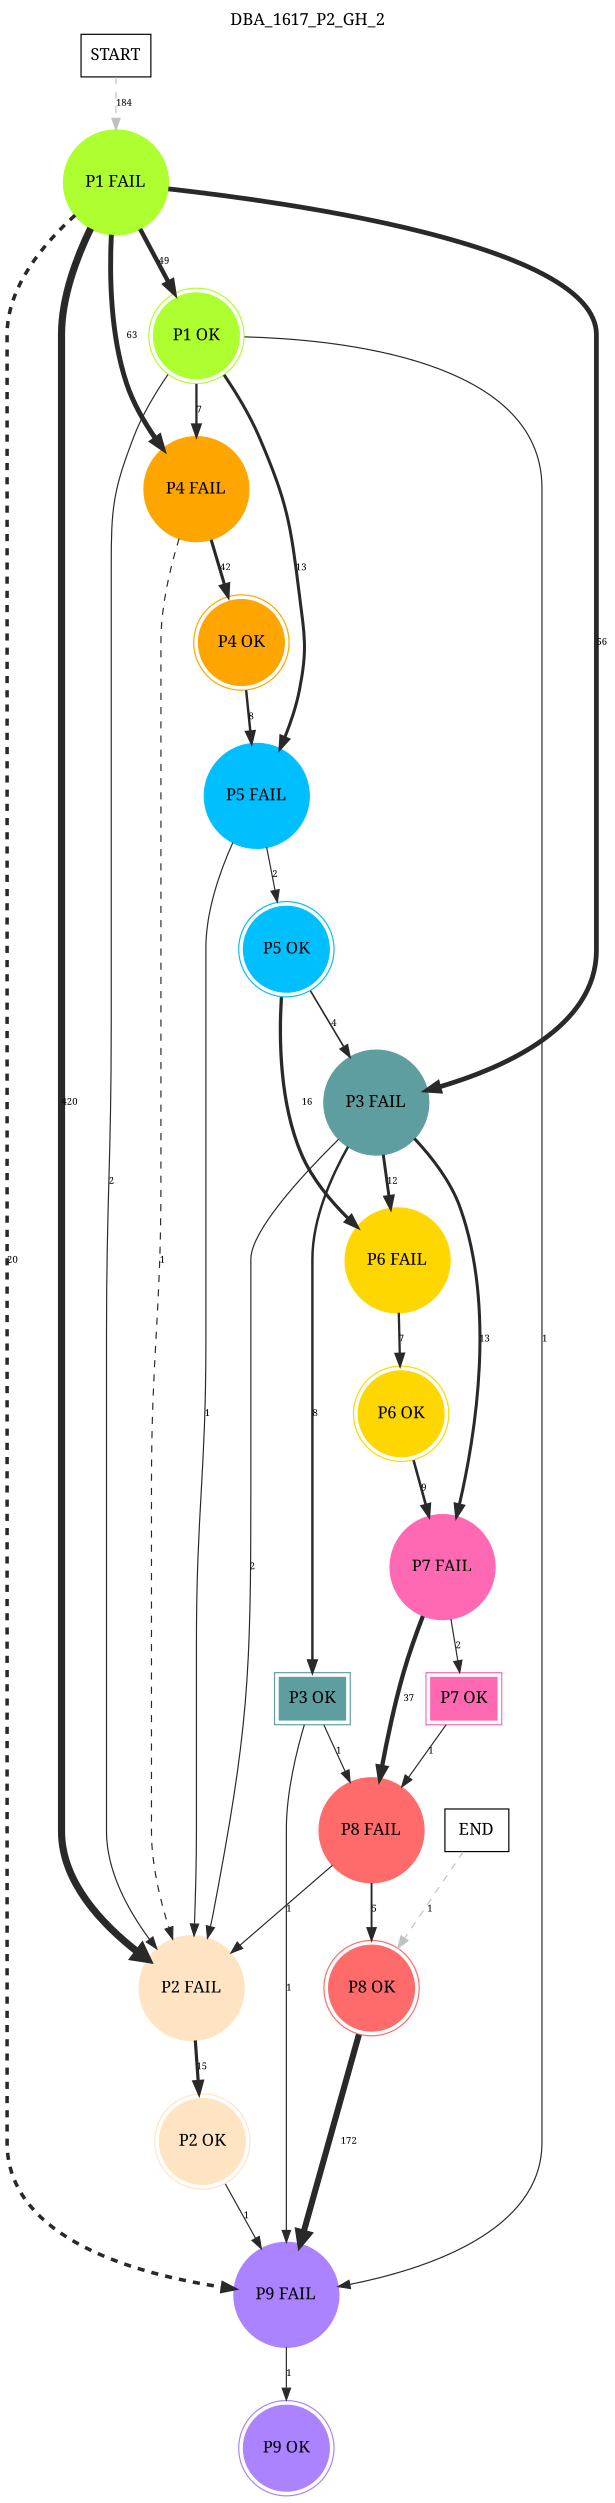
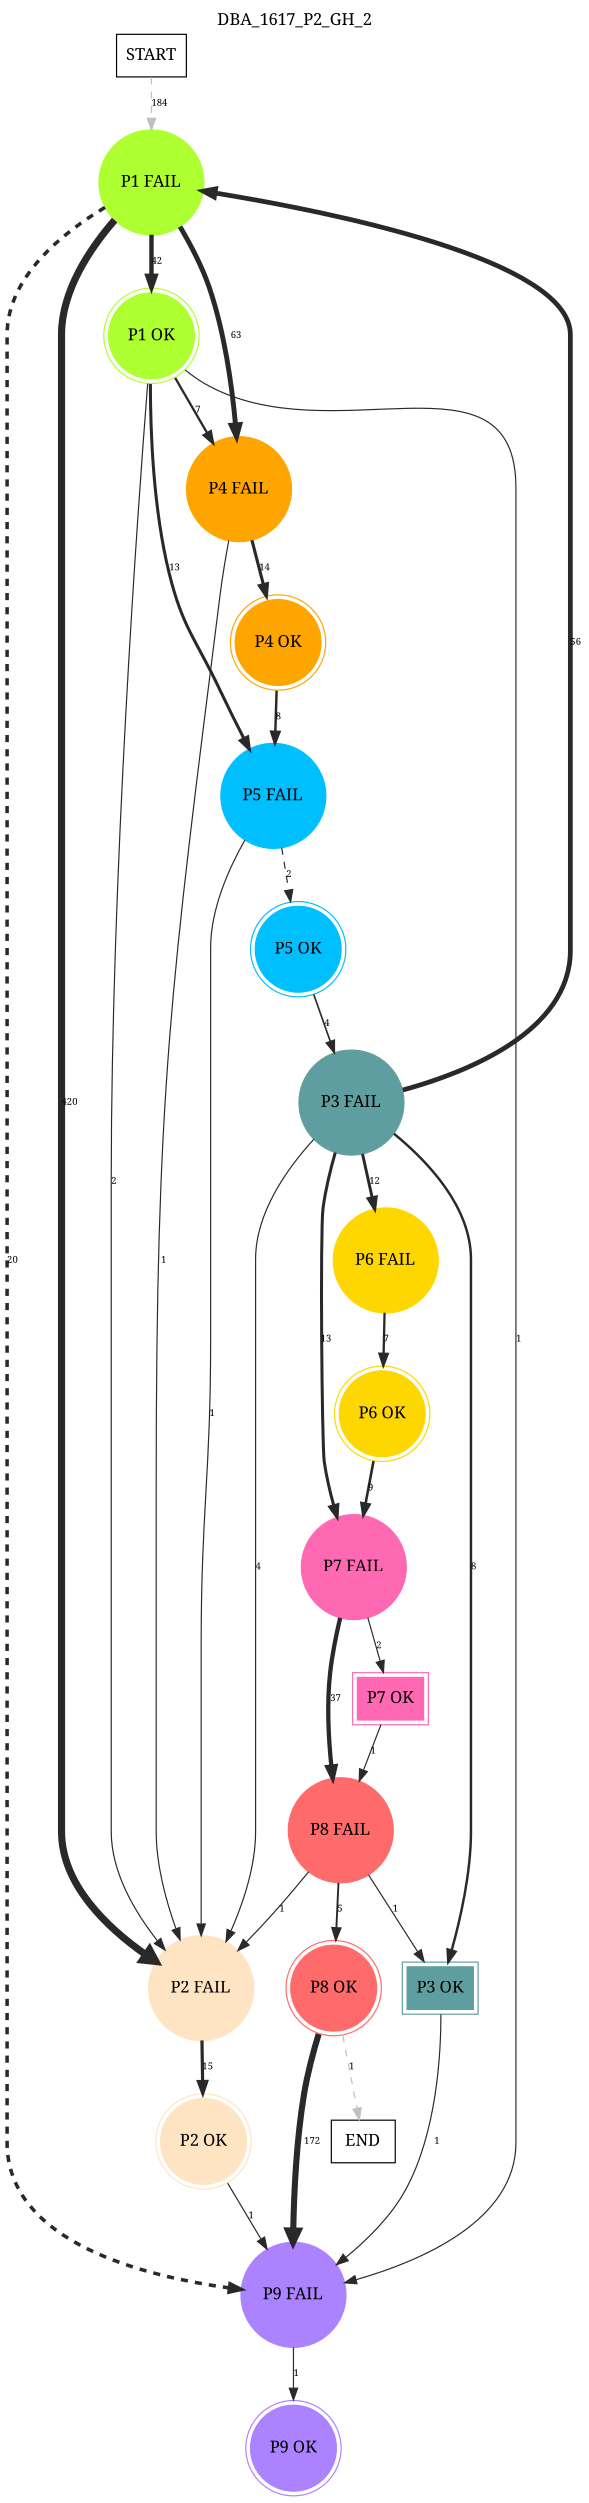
(164, 261) -> (157, 261)
(596, 519) -> (570, 561)
(226, 568) -> (265, 568)
(271, 869) -> (285, 869)
(289, 1116) -> none
(160, 1233) -> (159, 1234)
(253, 1567) -> (259, 1567)
(334, 1748) -> (393, 1913)
(434, 1895) -> (350, 2072)
